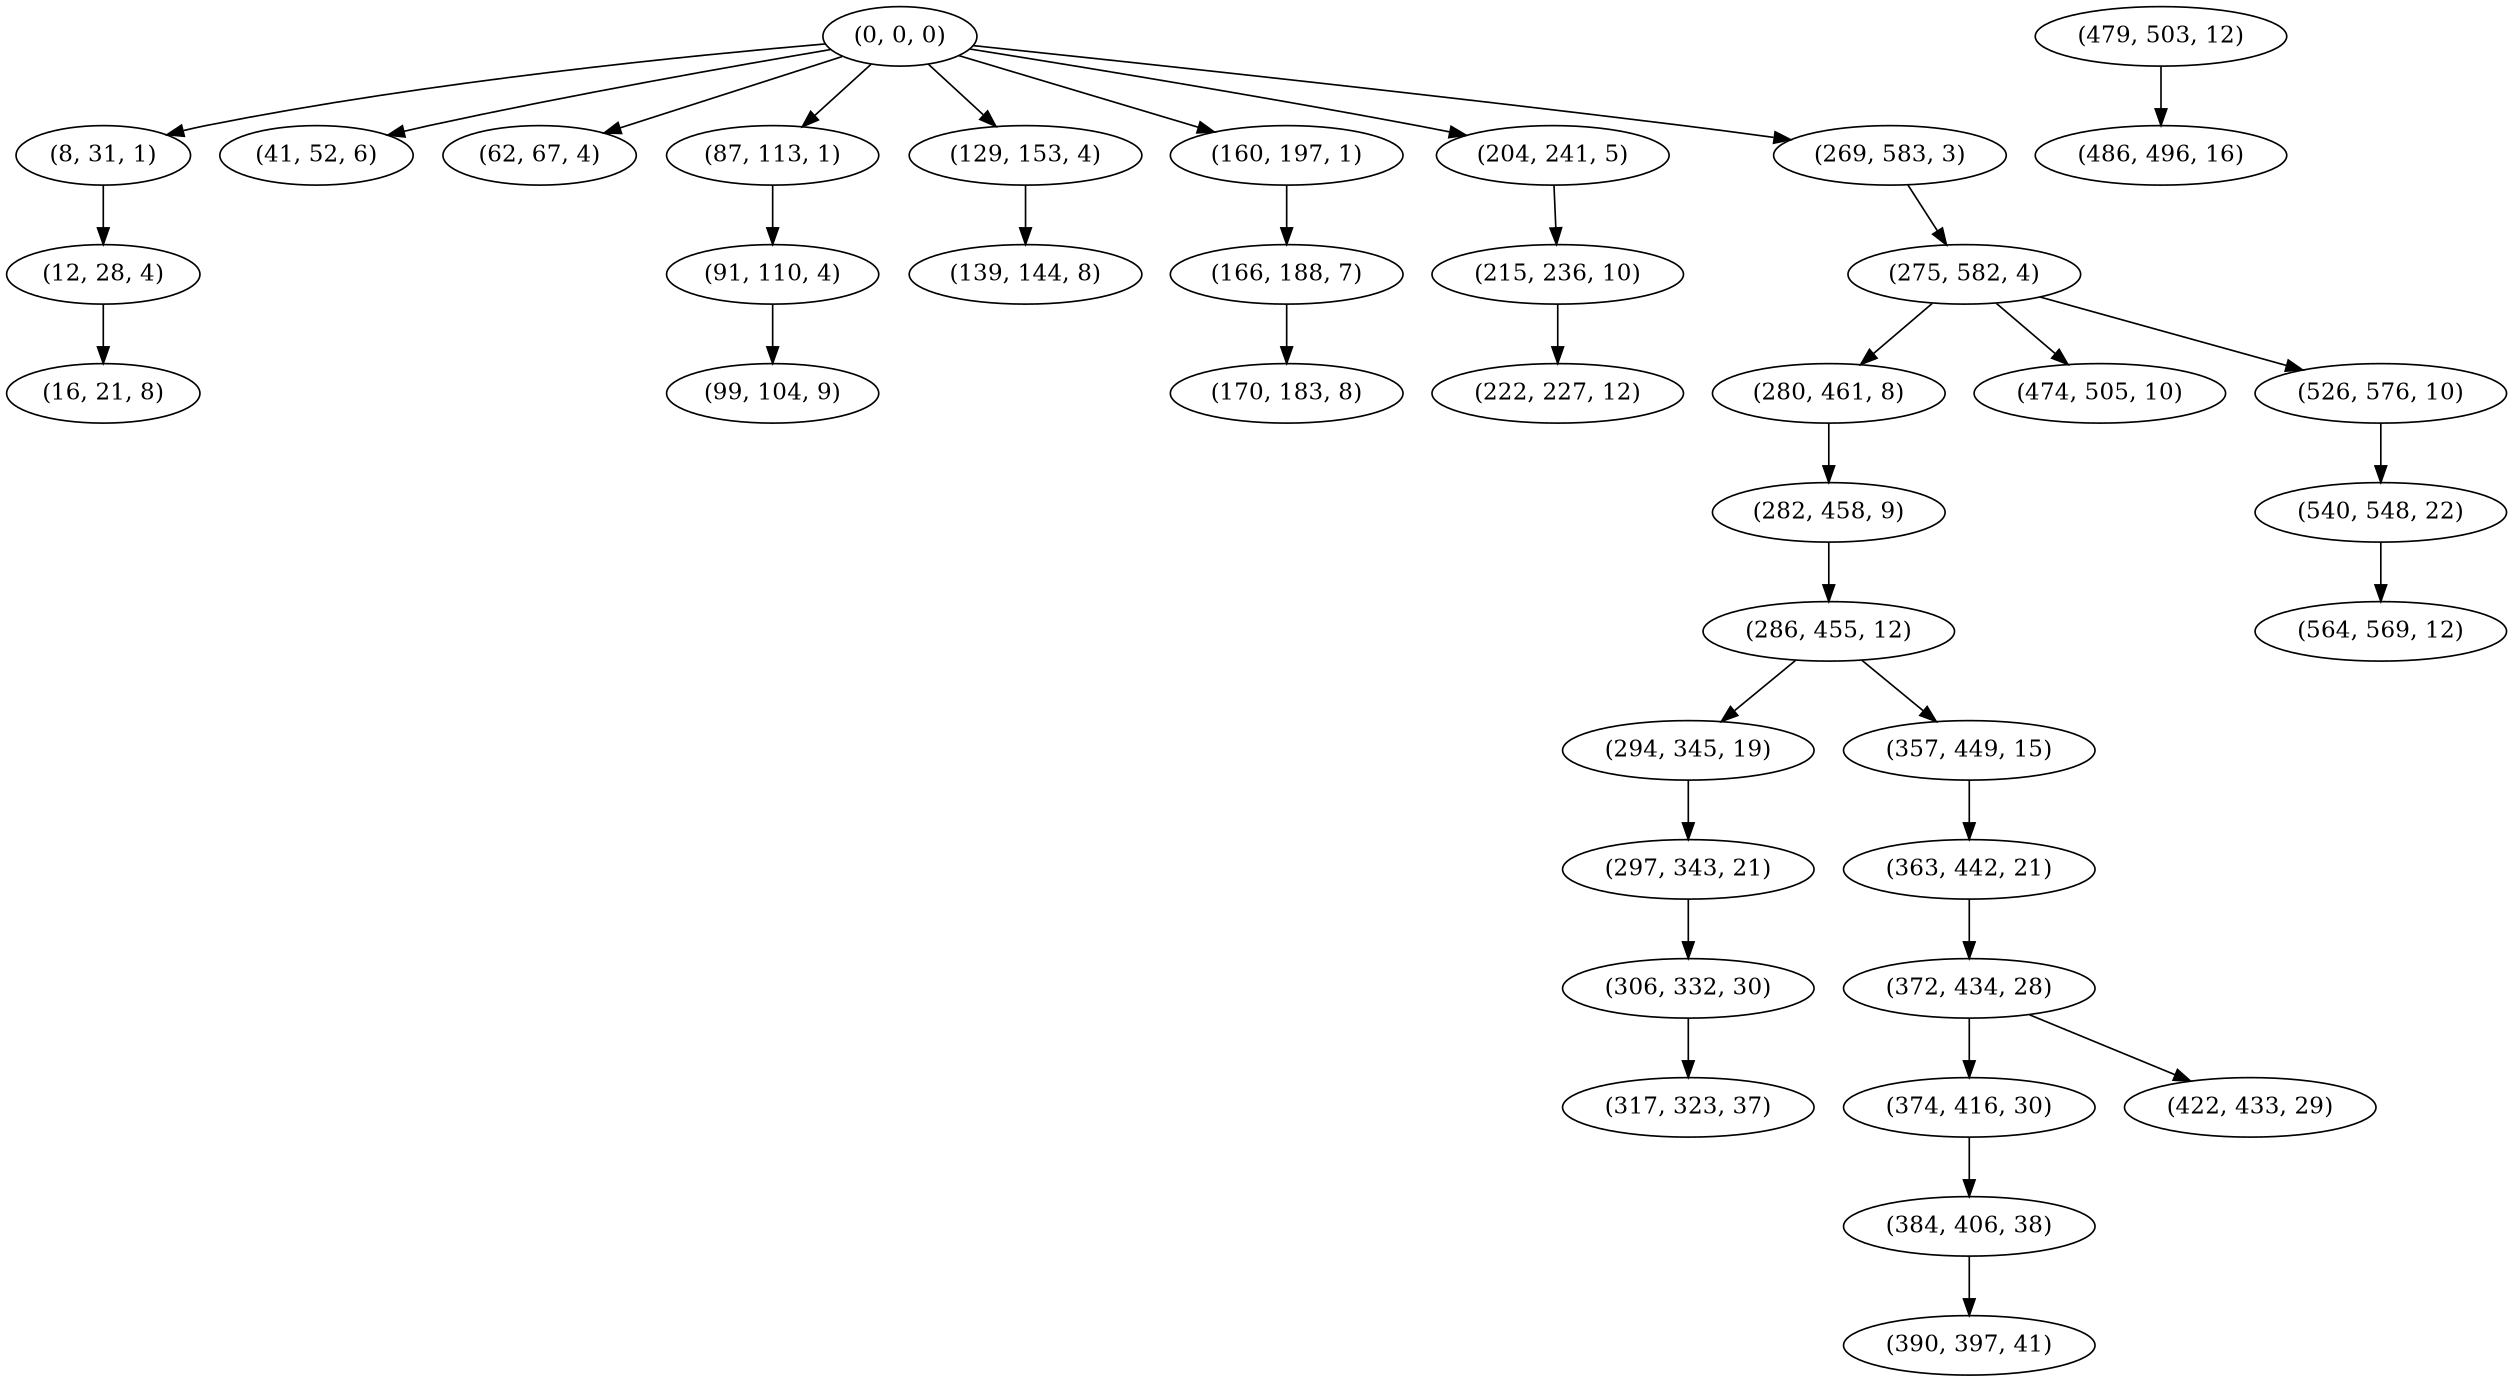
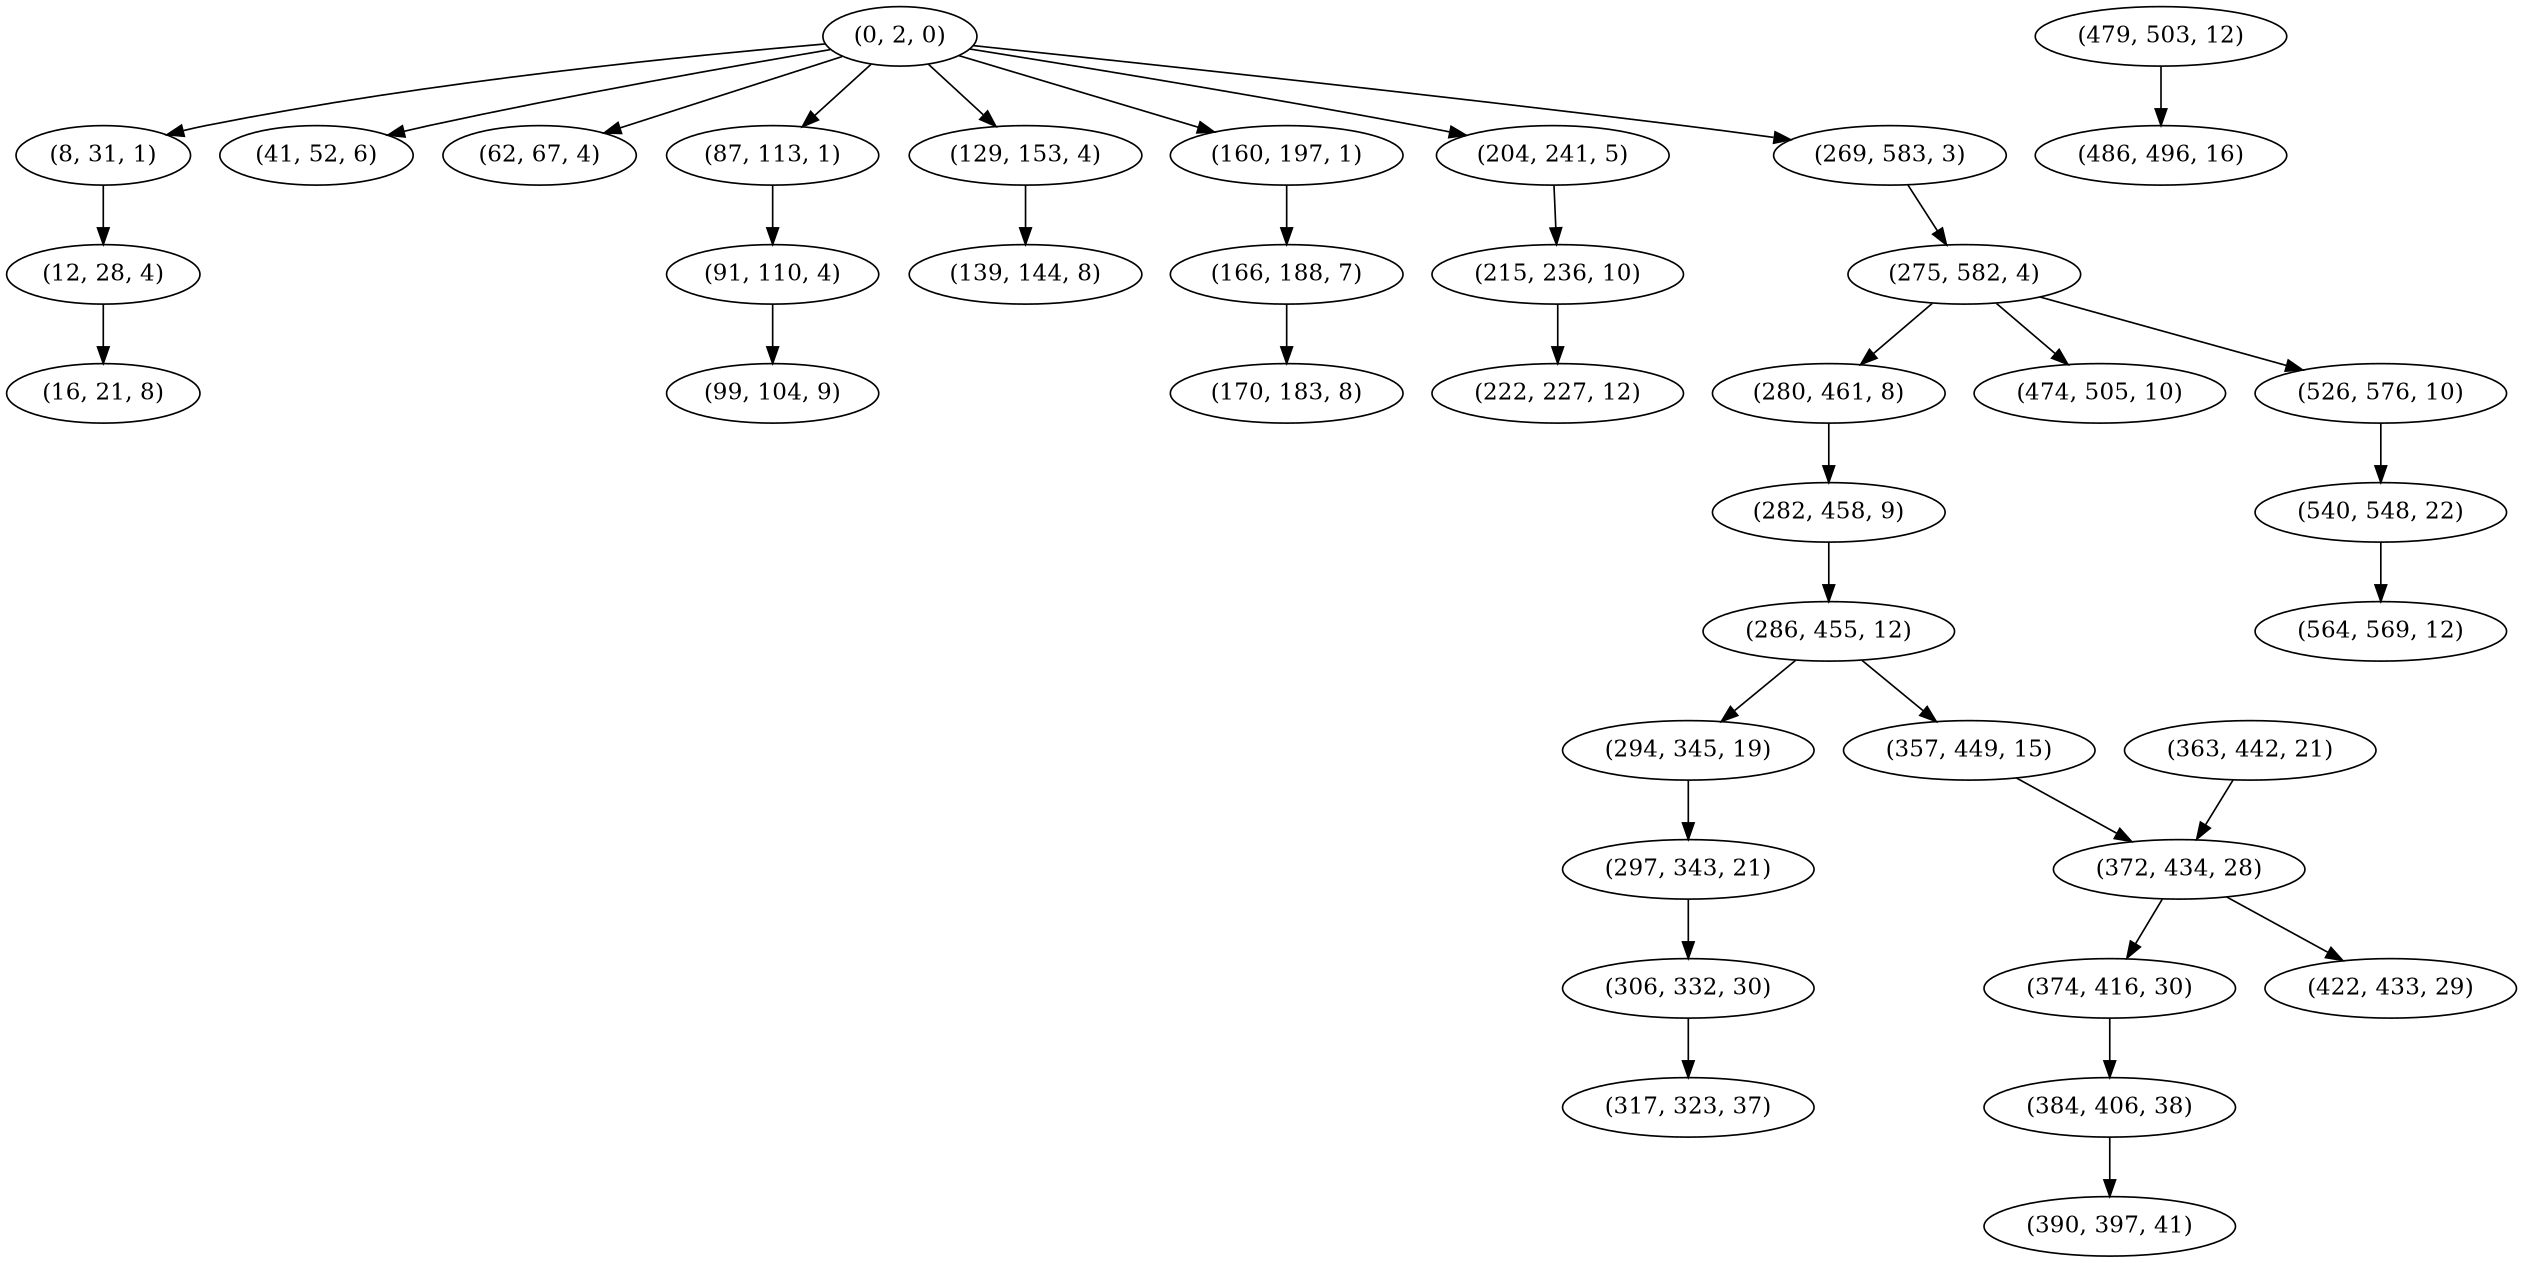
(900, 36) -> (900, 36)
(1969, 802) -> (2067, 806)
